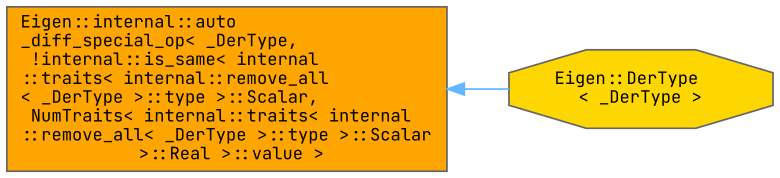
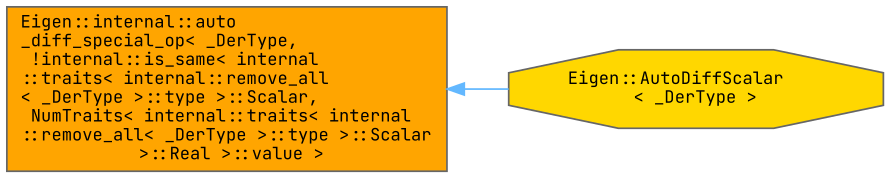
(641, 89) -> (696, 89)
